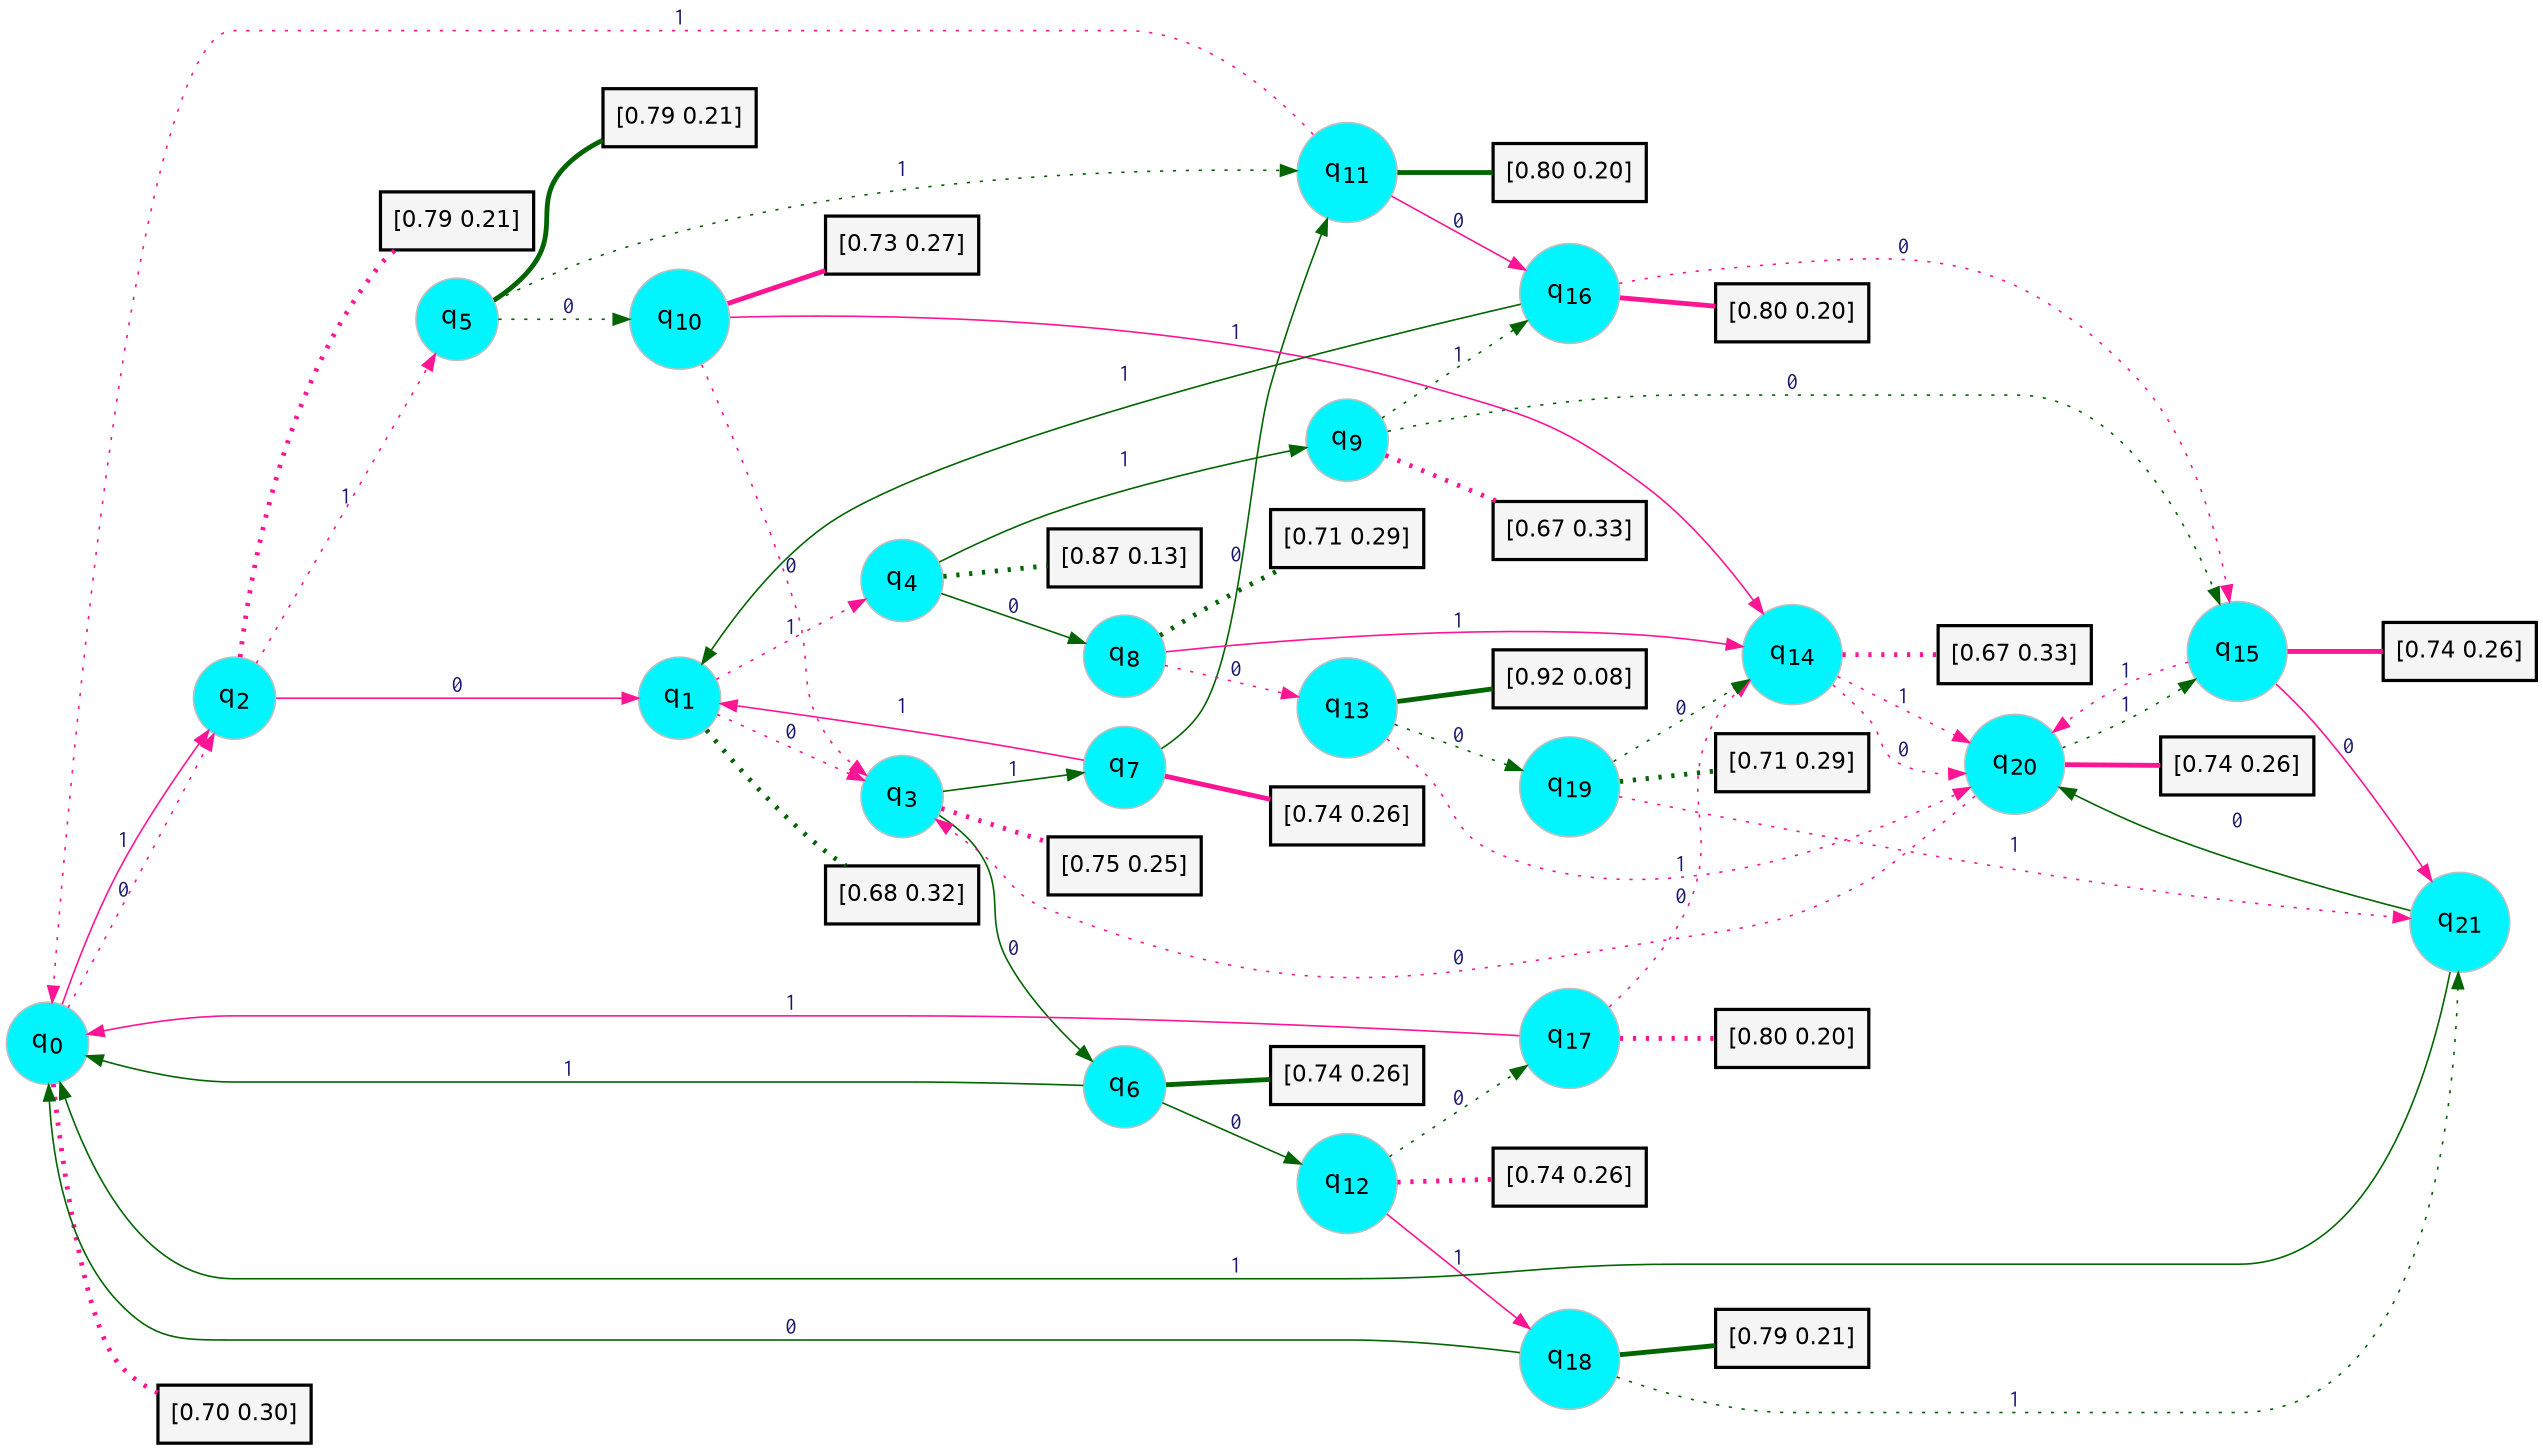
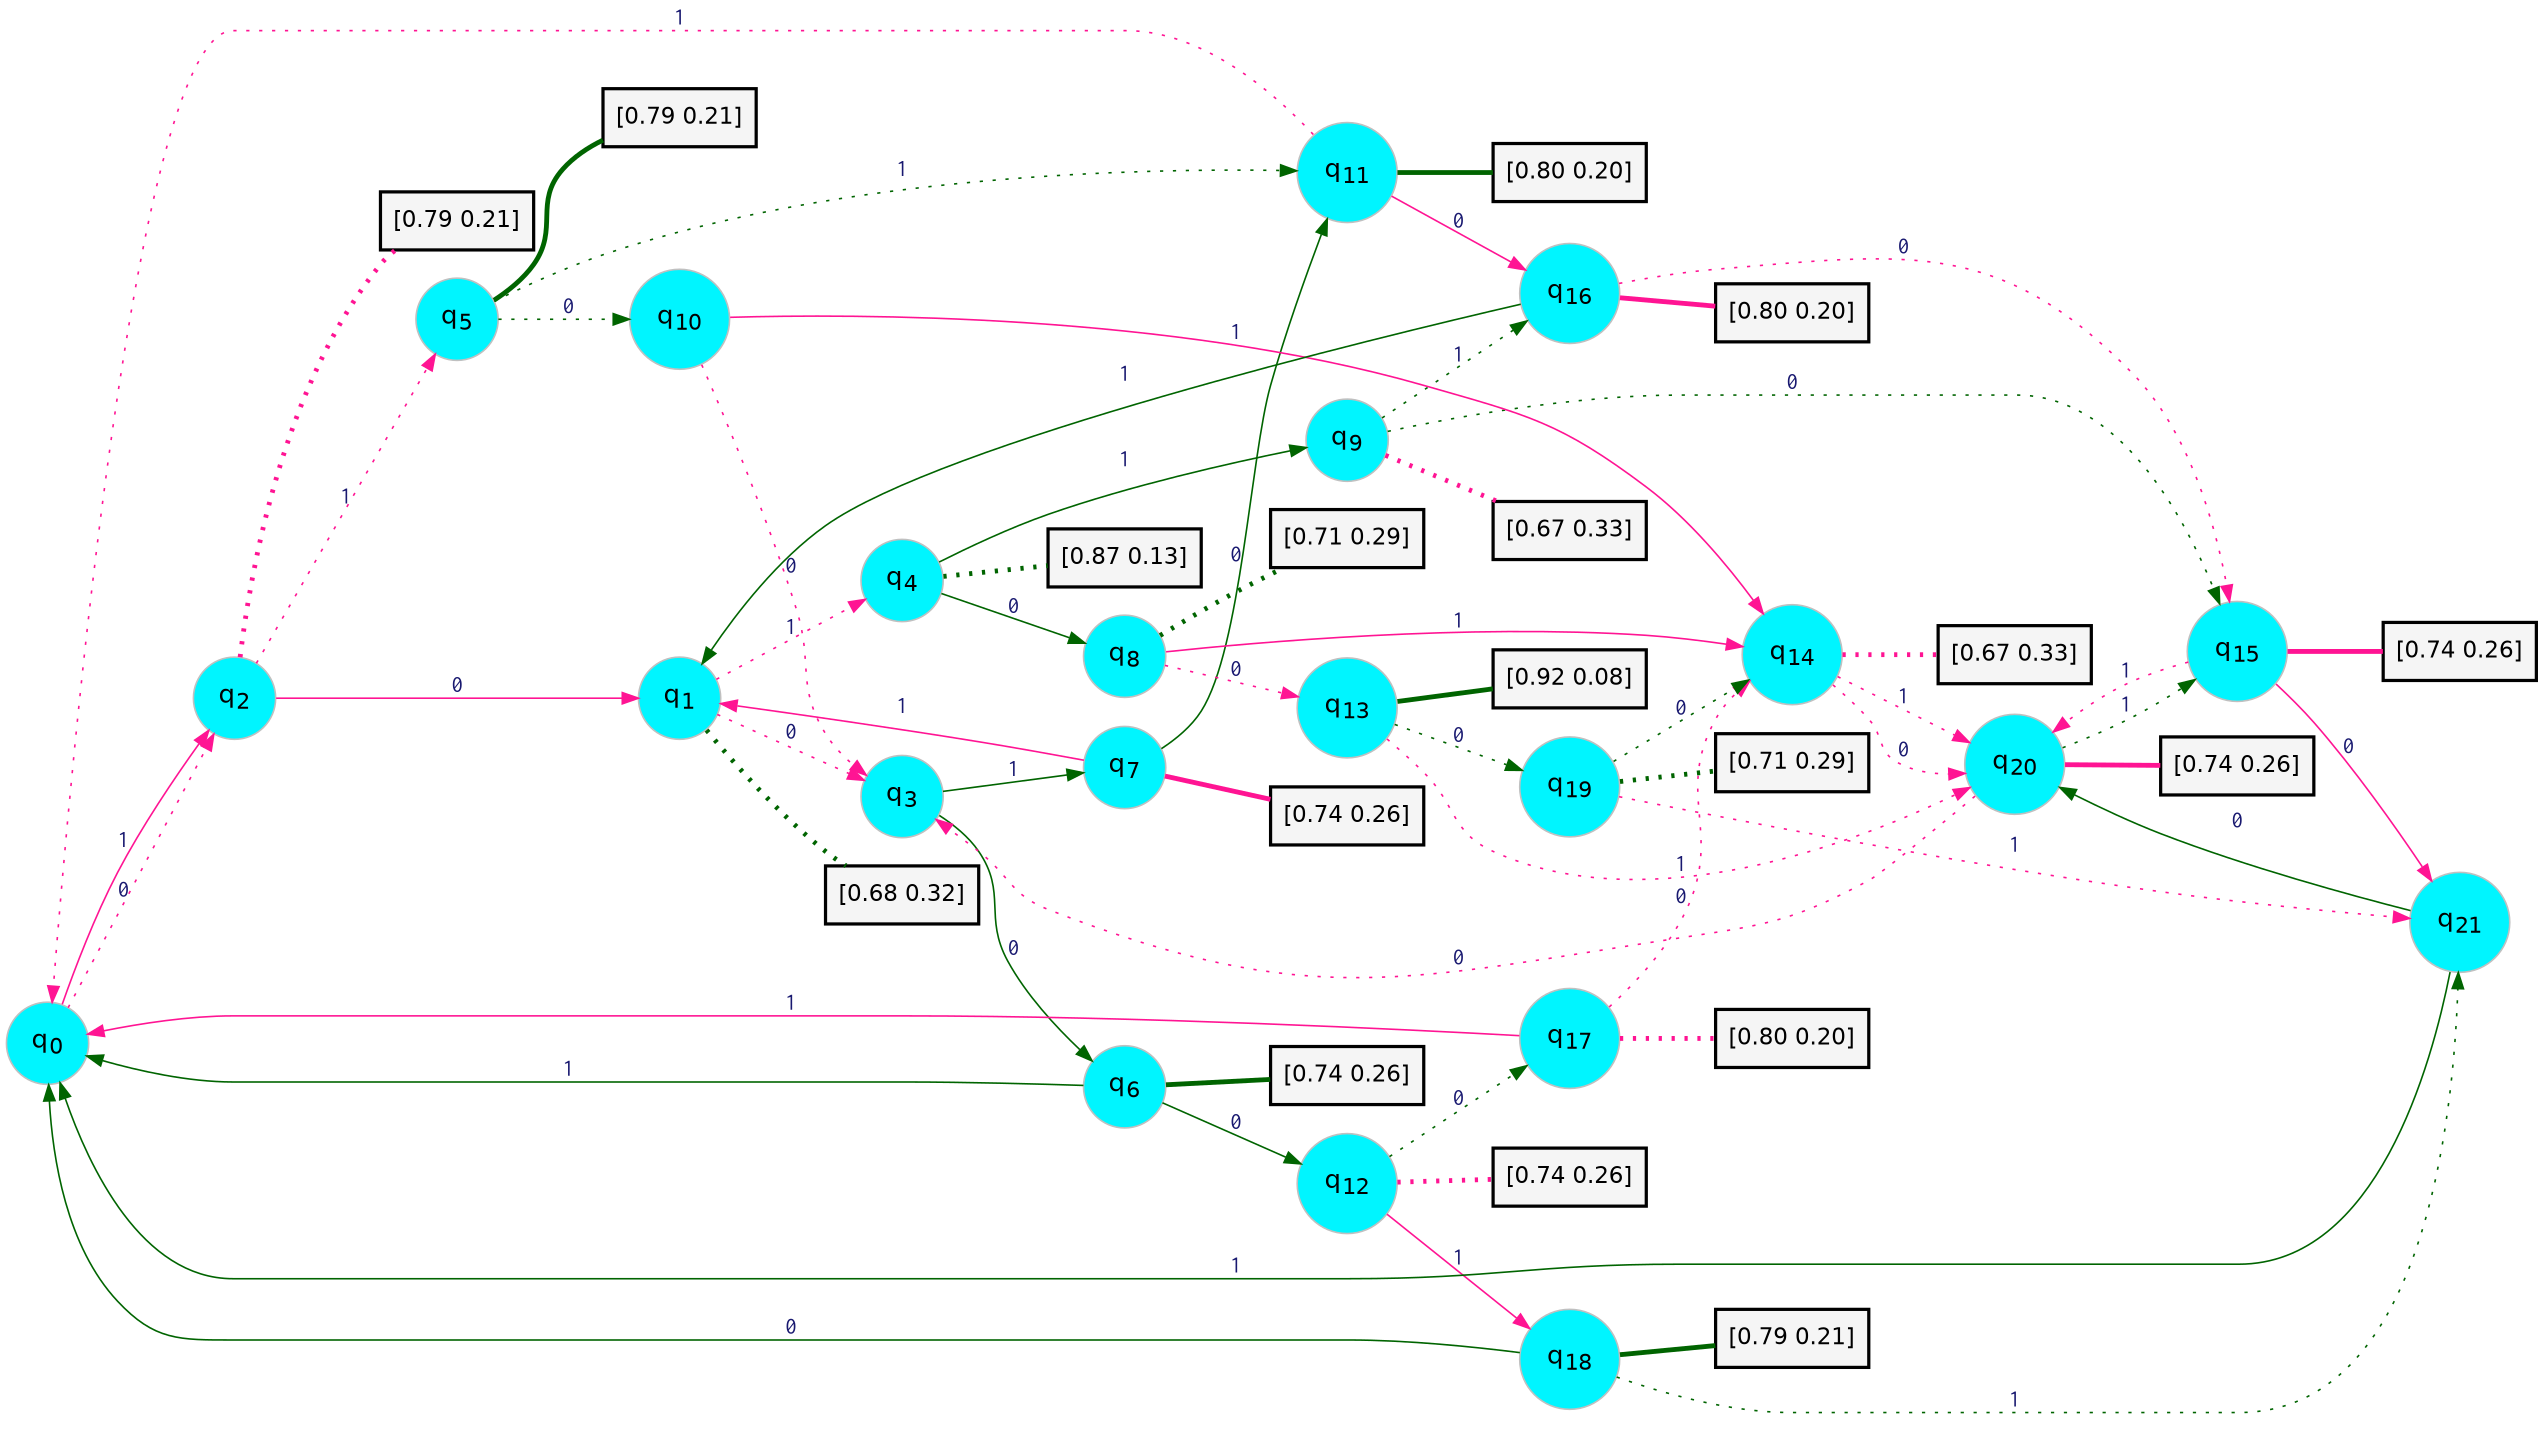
(902, 245) -> none
(1125, 866) -> none
(235, 1414) -> none
